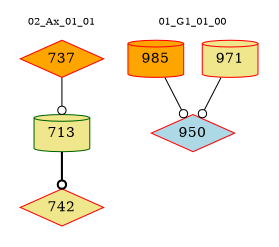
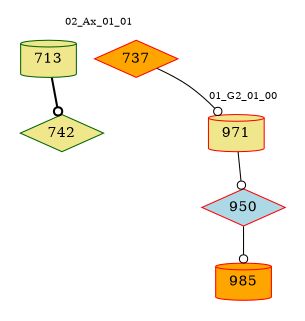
(193, 22) -> (244, 96)
(62, 92) -> (179, 80)
(173, 94) -> (244, 241)
(62, 207) -> (62, 133)
